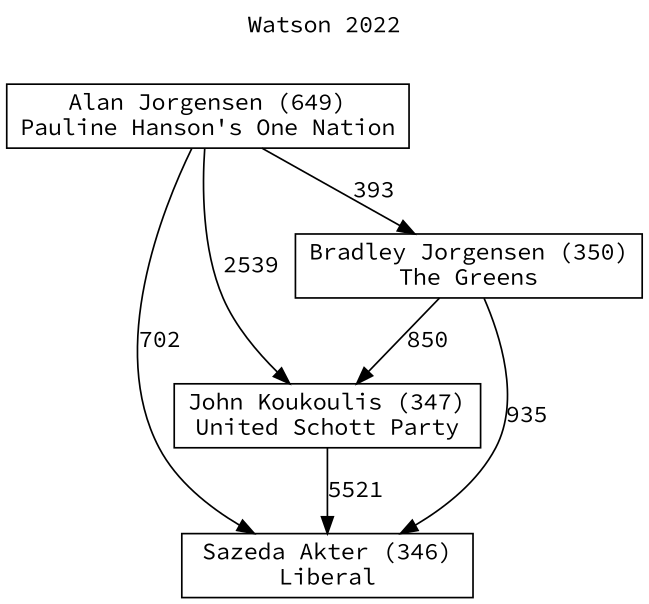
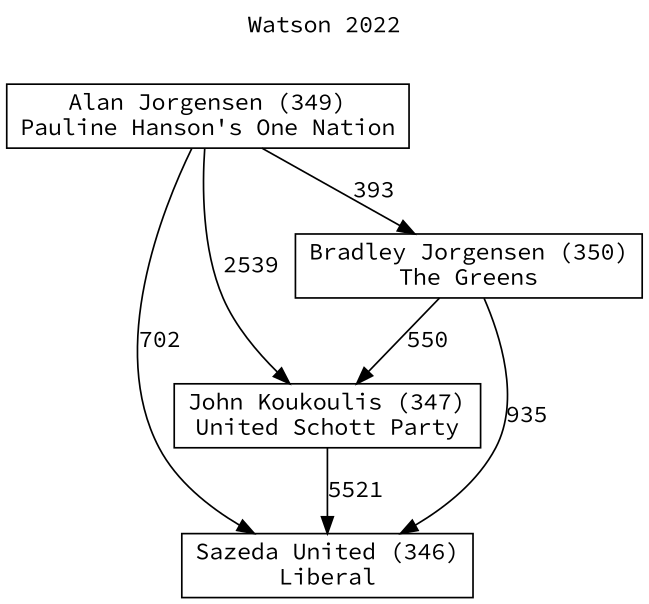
(208, 116) -> (208, 116)
(428, 341) -> (428, 341)
(327, 566) -> (327, 566)
